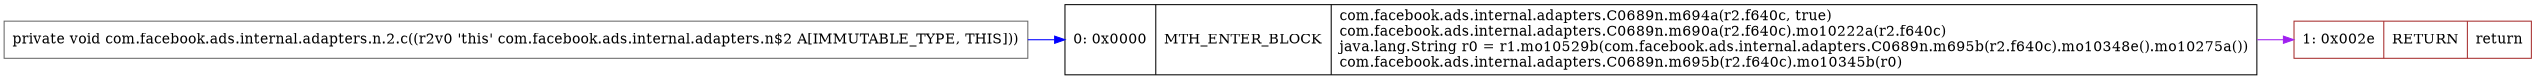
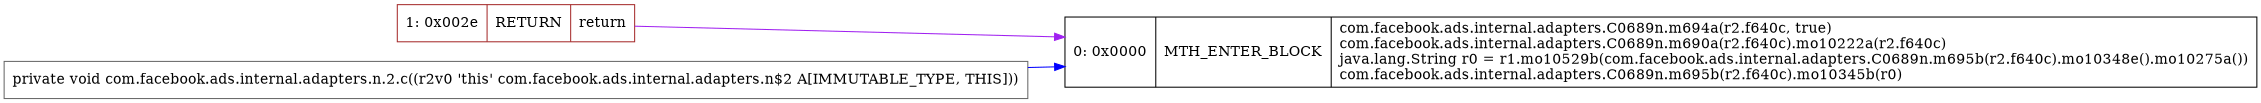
(2270, 40) -> (845, 31)
